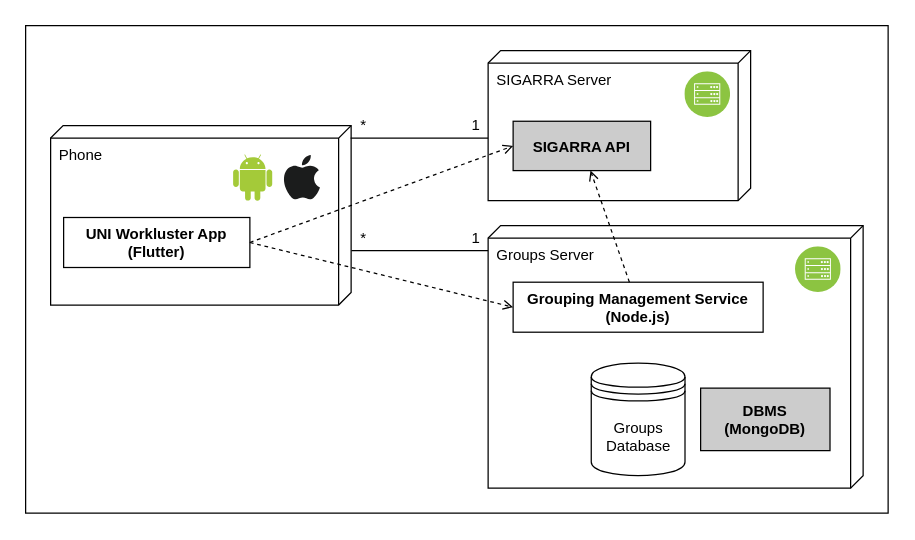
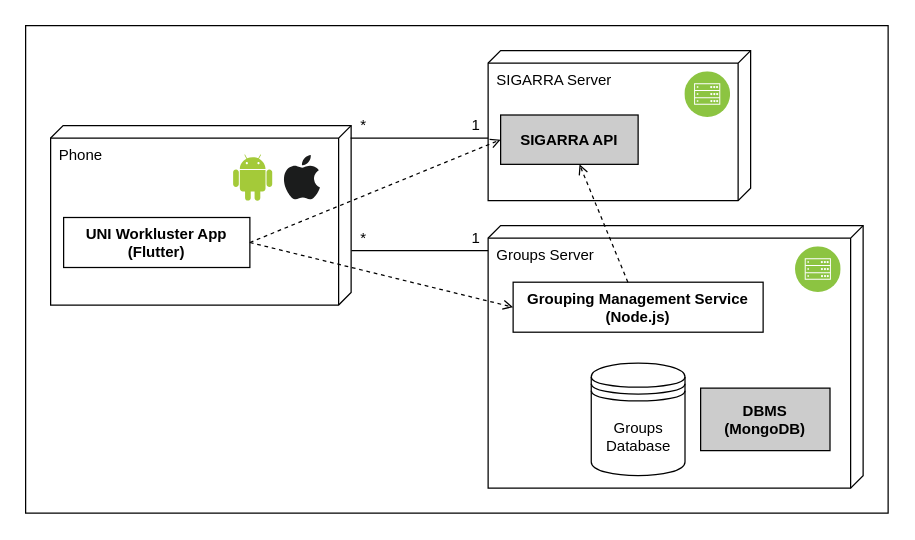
(582, 146) -> (569, 140)
